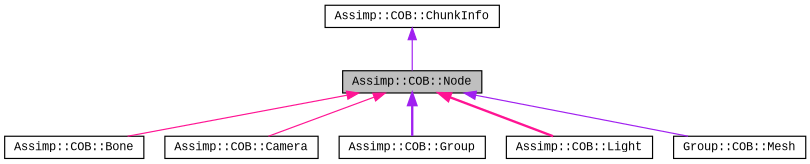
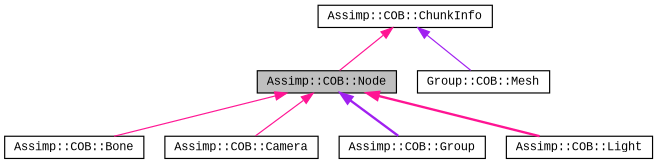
(412, 55) -> (361, 53)
(582, 116) -> (449, 53)
